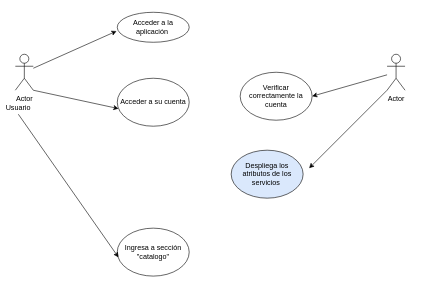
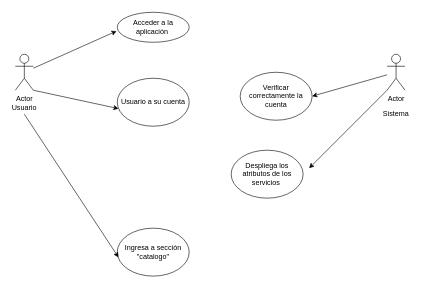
(153, 102) -> (153, 102)
(18, 108) -> (24, 108)
none -> (396, 114)
(267, 174) -> (267, 174)
